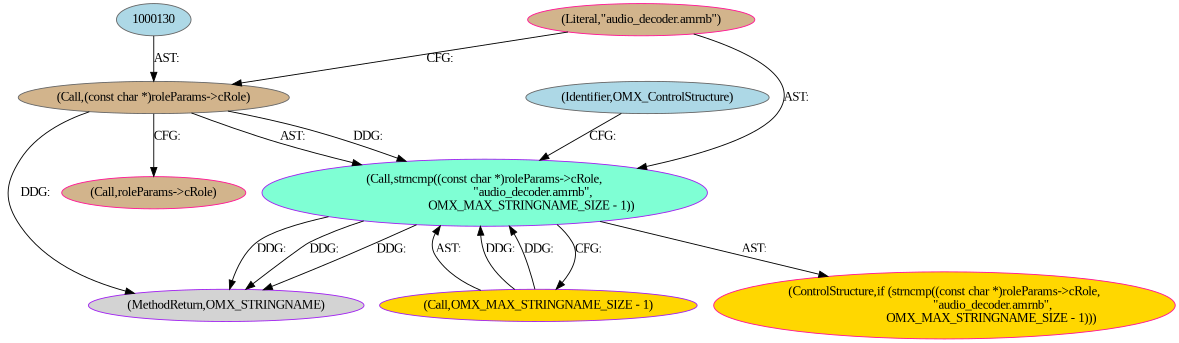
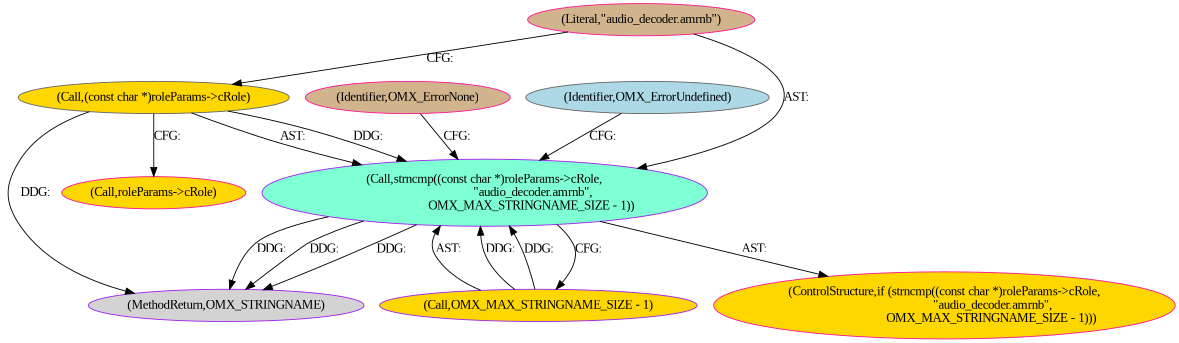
(154, 20) -> none
(154, 97) -> (154, 97)
none -> (408, 97)
(647, 97) -> (647, 97)
(154, 193) -> (154, 193)
